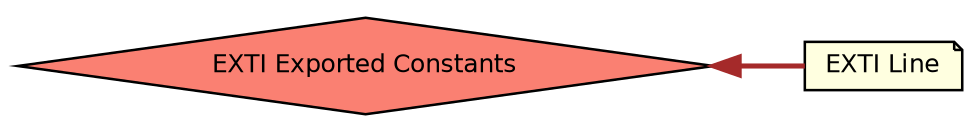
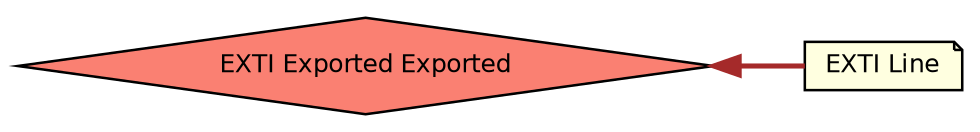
(366, 66) -> (366, 66)
